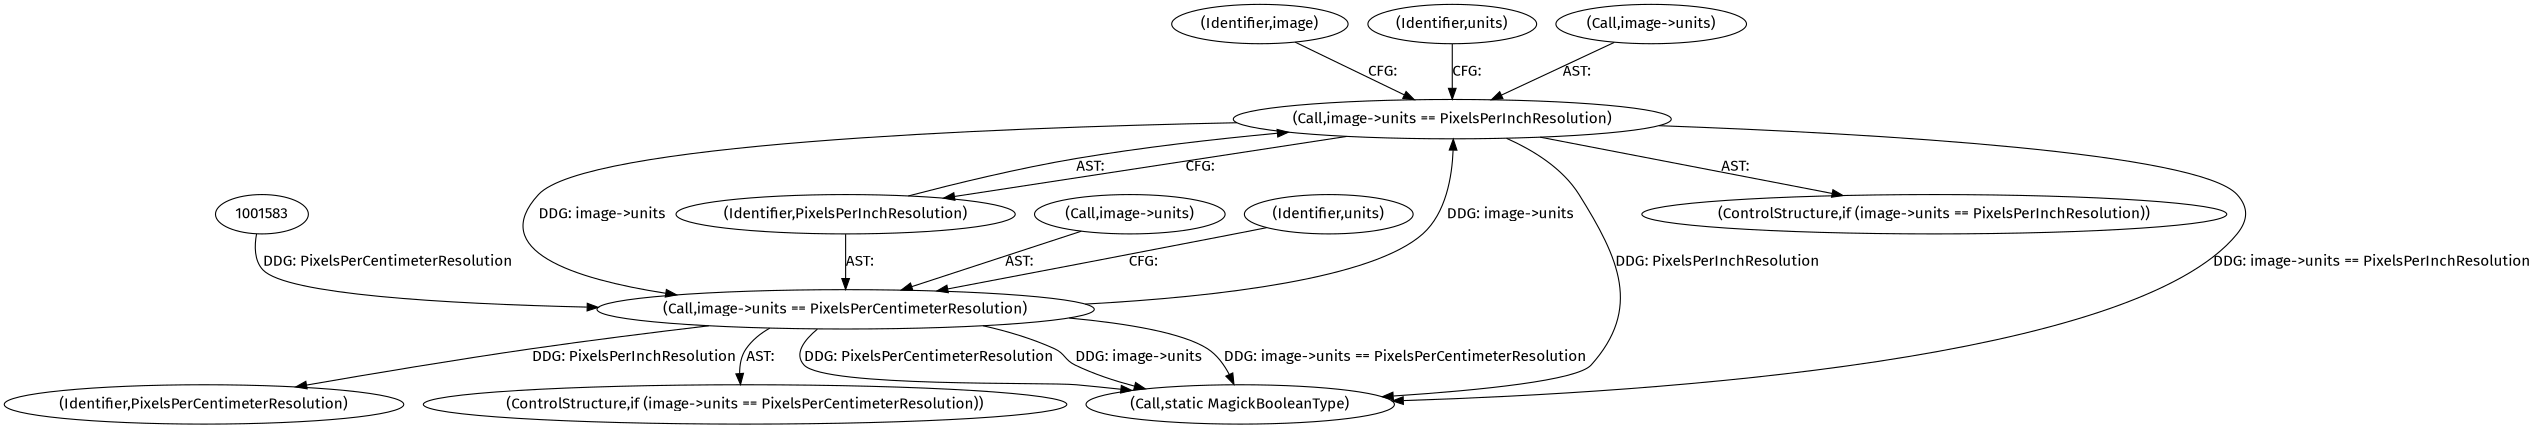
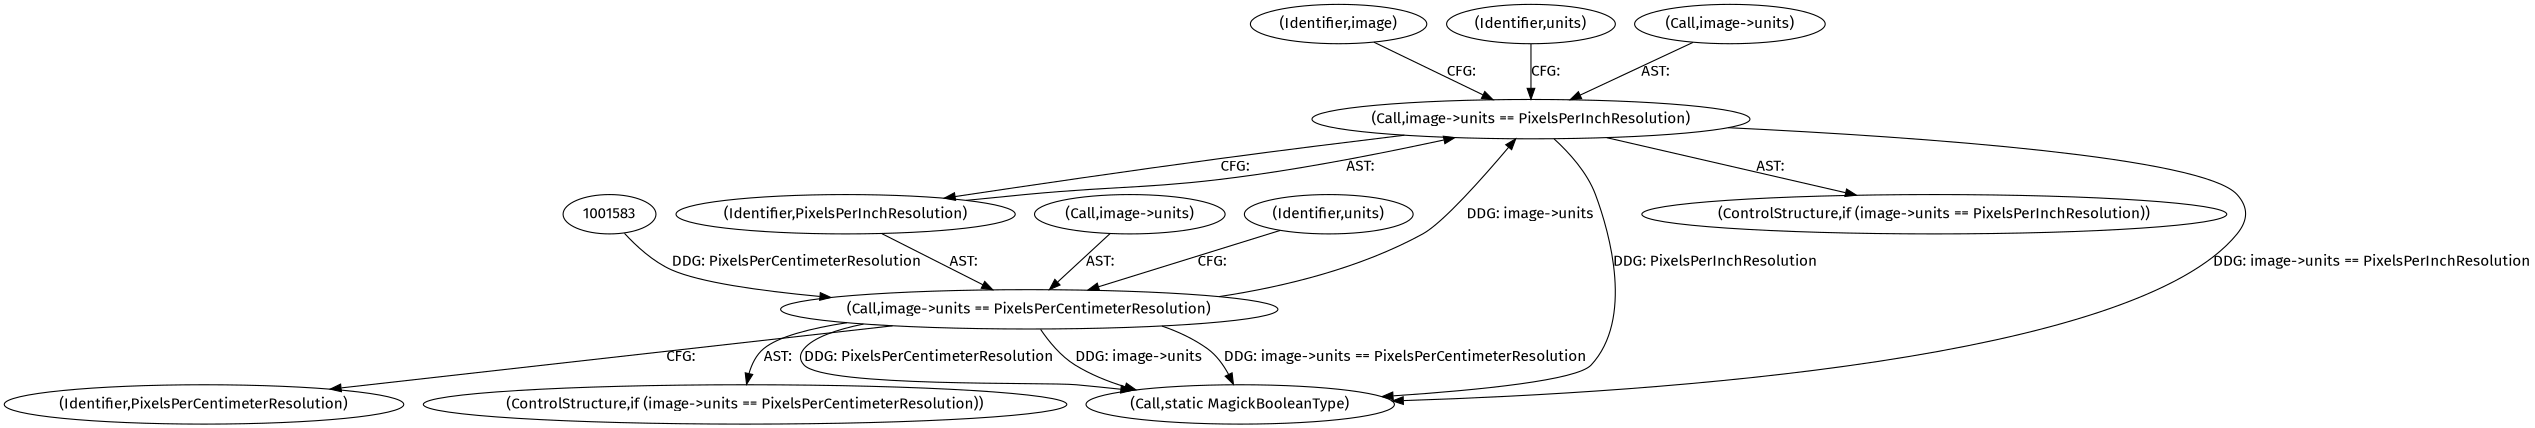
(783, 144) -> none
(634, 357) -> (683, 357)
